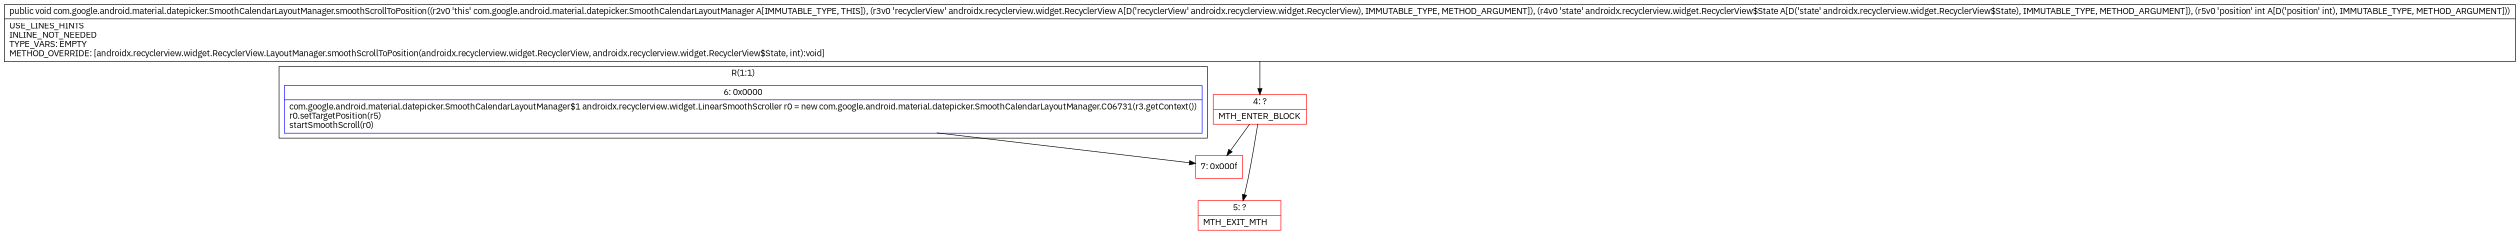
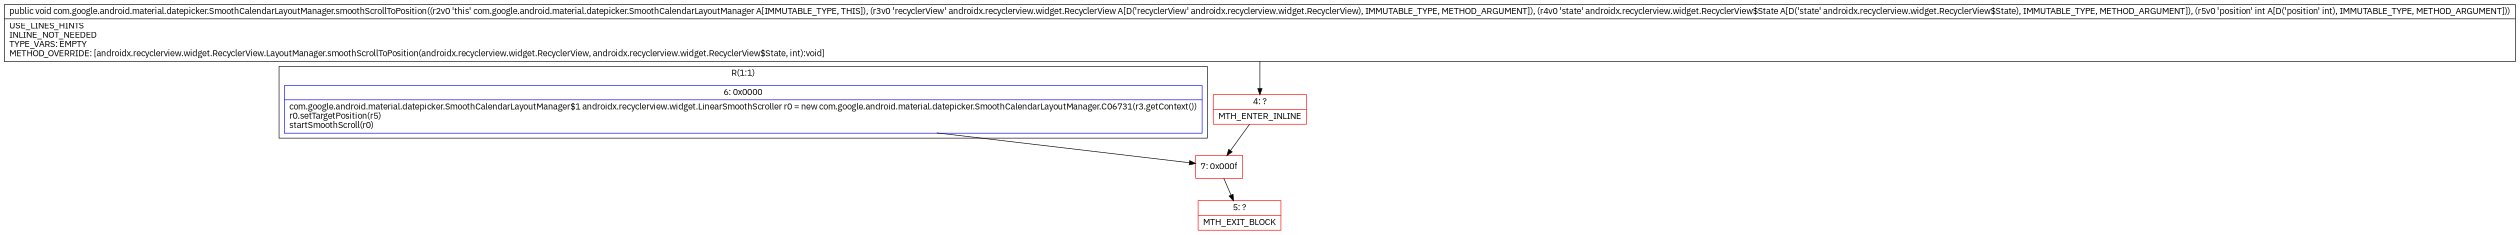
(1259, 117) -> (1260, 117)
(1252, 159) -> (1227, 187)
(1235, 222) -> (1240, 222)
